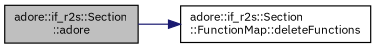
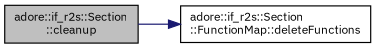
(71, 24) -> (71, 24)
